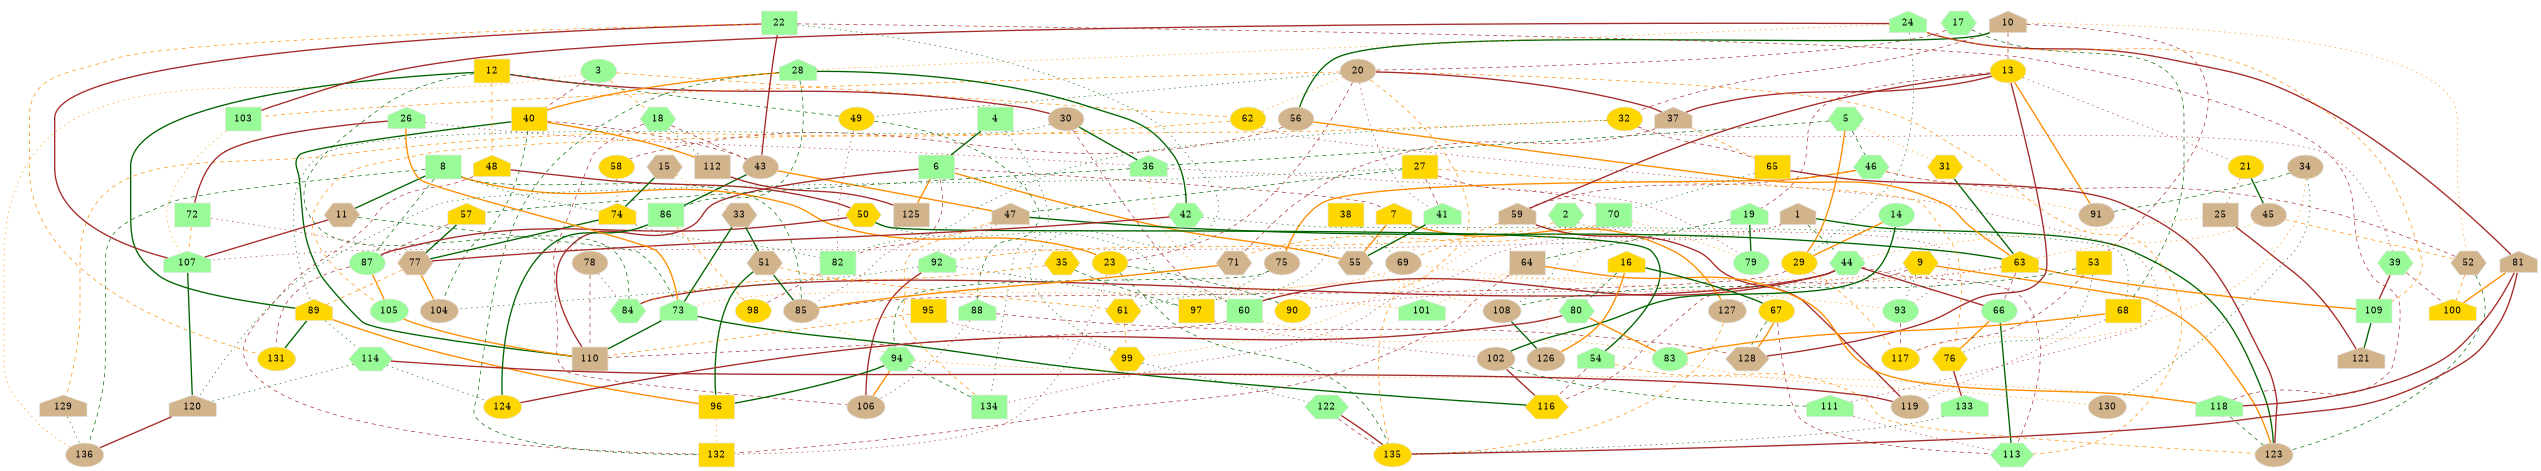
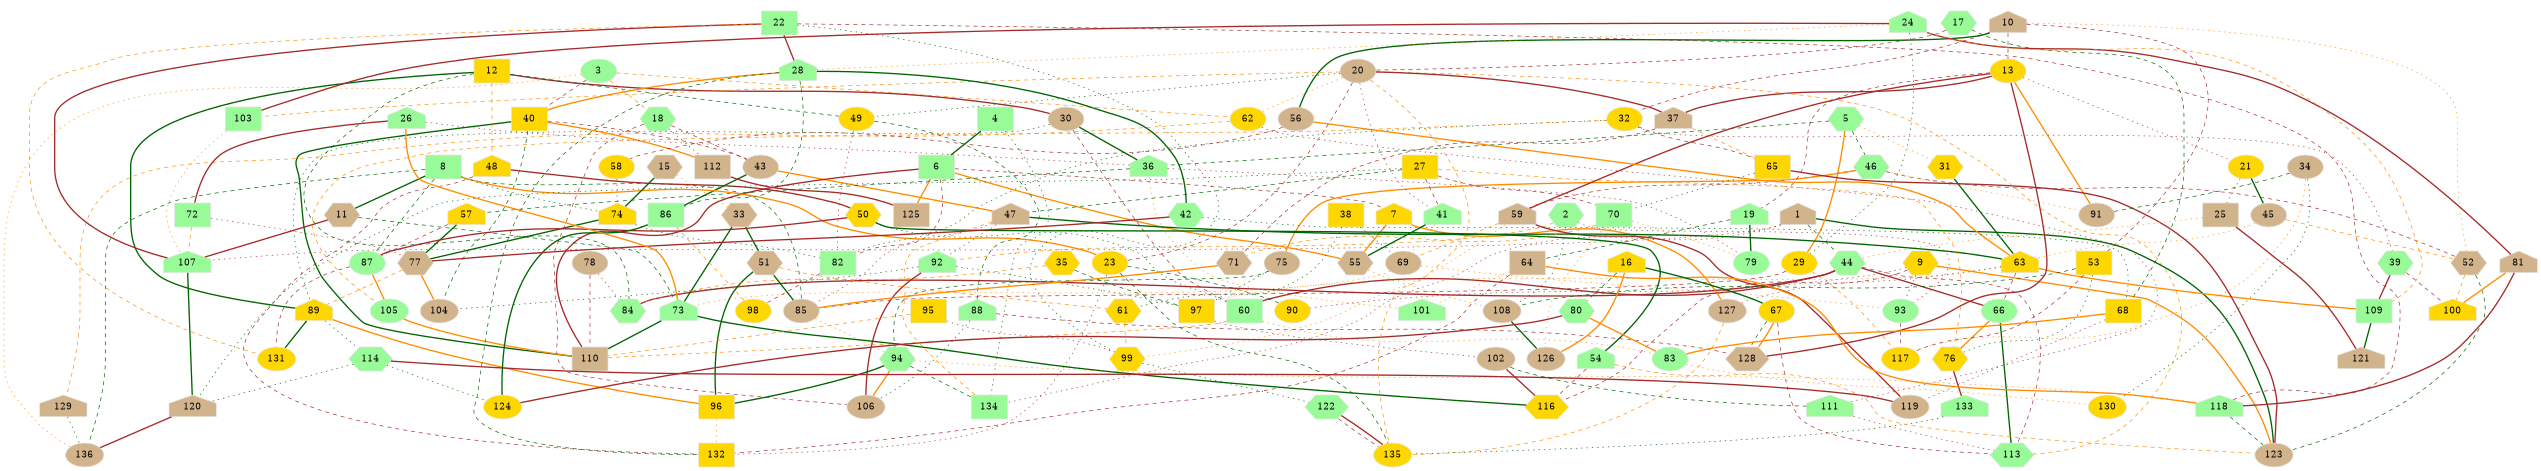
(768, 98) -> (789, 48)
(1897, 215) -> none
(840, 347) -> (840, 347)
(927, 366) -> (927, 366)
(2107, 407) -> (2107, 407)
(1967, 439) -> none
